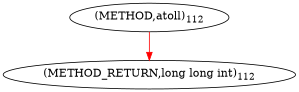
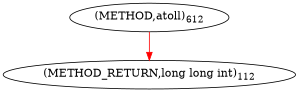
(195, 16) -> (195, 16)
